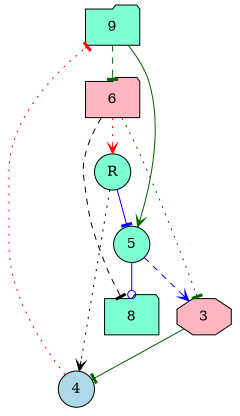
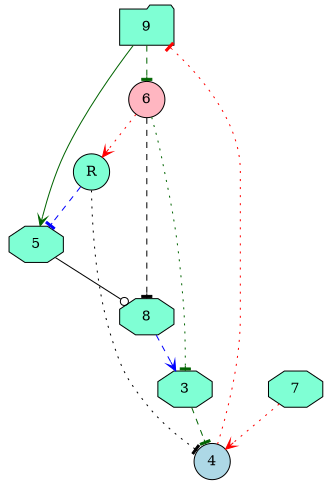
(113, 100) -> (147, 100)
(122, 206) -> (66, 205)
(132, 244) -> (36, 244)
(95, 275) -> (110, 333)
(163, 276) -> (164, 349)
(132, 277) -> (88, 278)
(132, 317) -> (147, 317)
(204, 317) -> (185, 389)
(140, 353) -> (198, 424)
none -> (296, 389)
